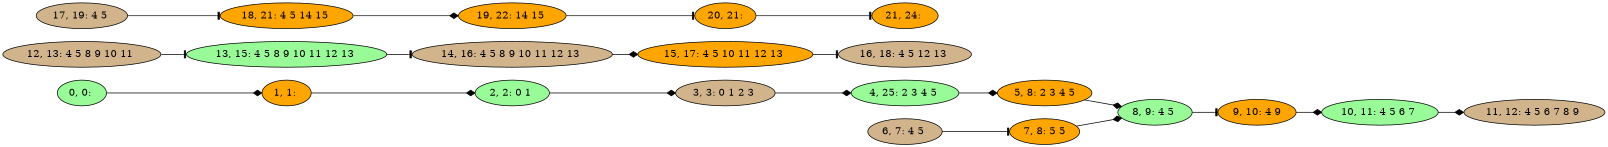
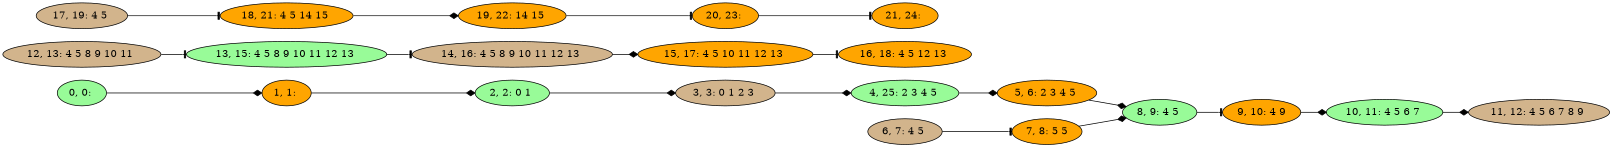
(725, 16) -> (725, 16)
(905, 54) -> (905, 54)
(1045, 93) -> (1047, 93)
